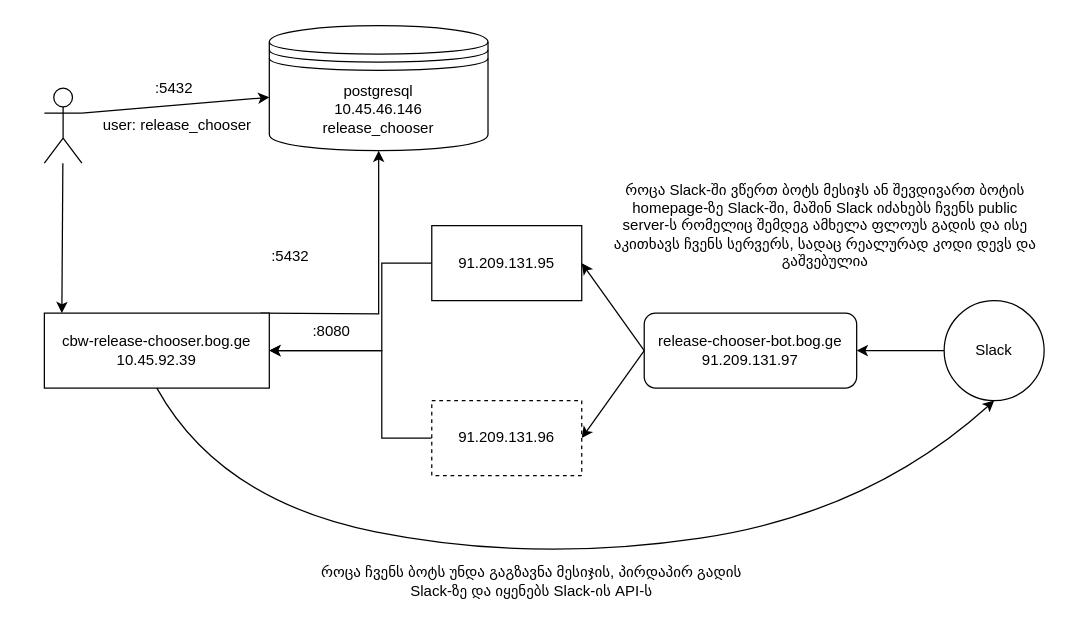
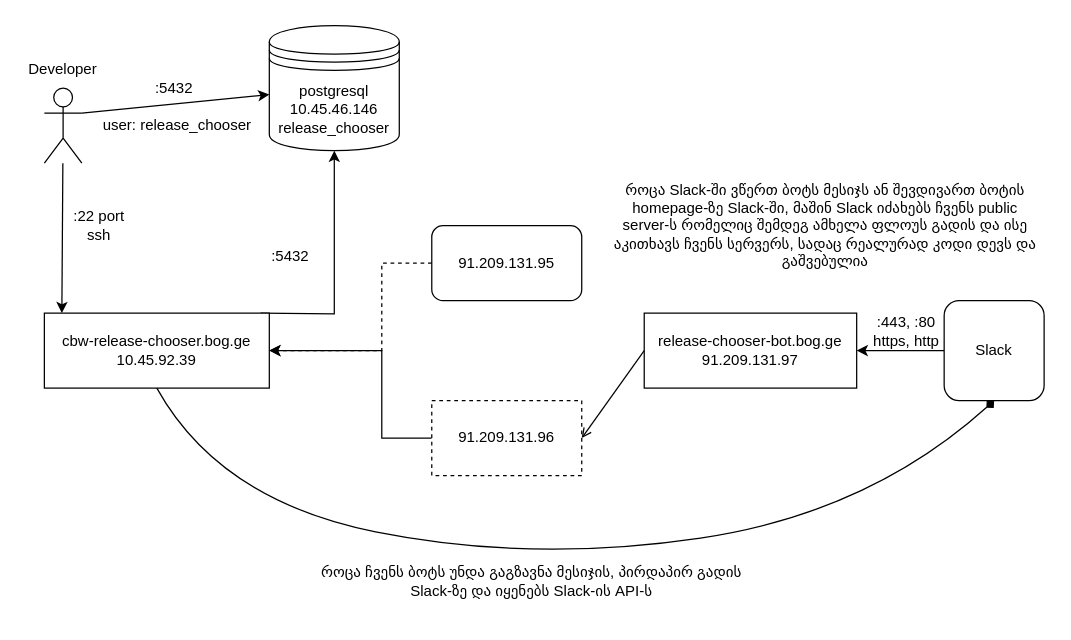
none -> (63, 69)
(379, 88) -> (334, 88)
none -> (99, 226)
(507, 263) -> (507, 263)
(382, 282) -> (382, 282)
(615, 309) -> none
(332, 332) -> none
none -> (907, 332)
(751, 351) -> (751, 351)
(994, 351) -> (994, 351)
(987, 407) -> (986, 408)
(588, 430) -> (586, 433)
